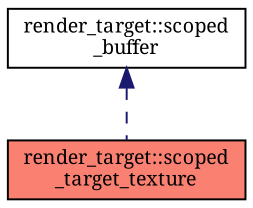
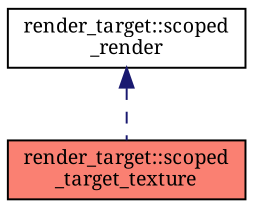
(127, 38) -> (127, 38)
